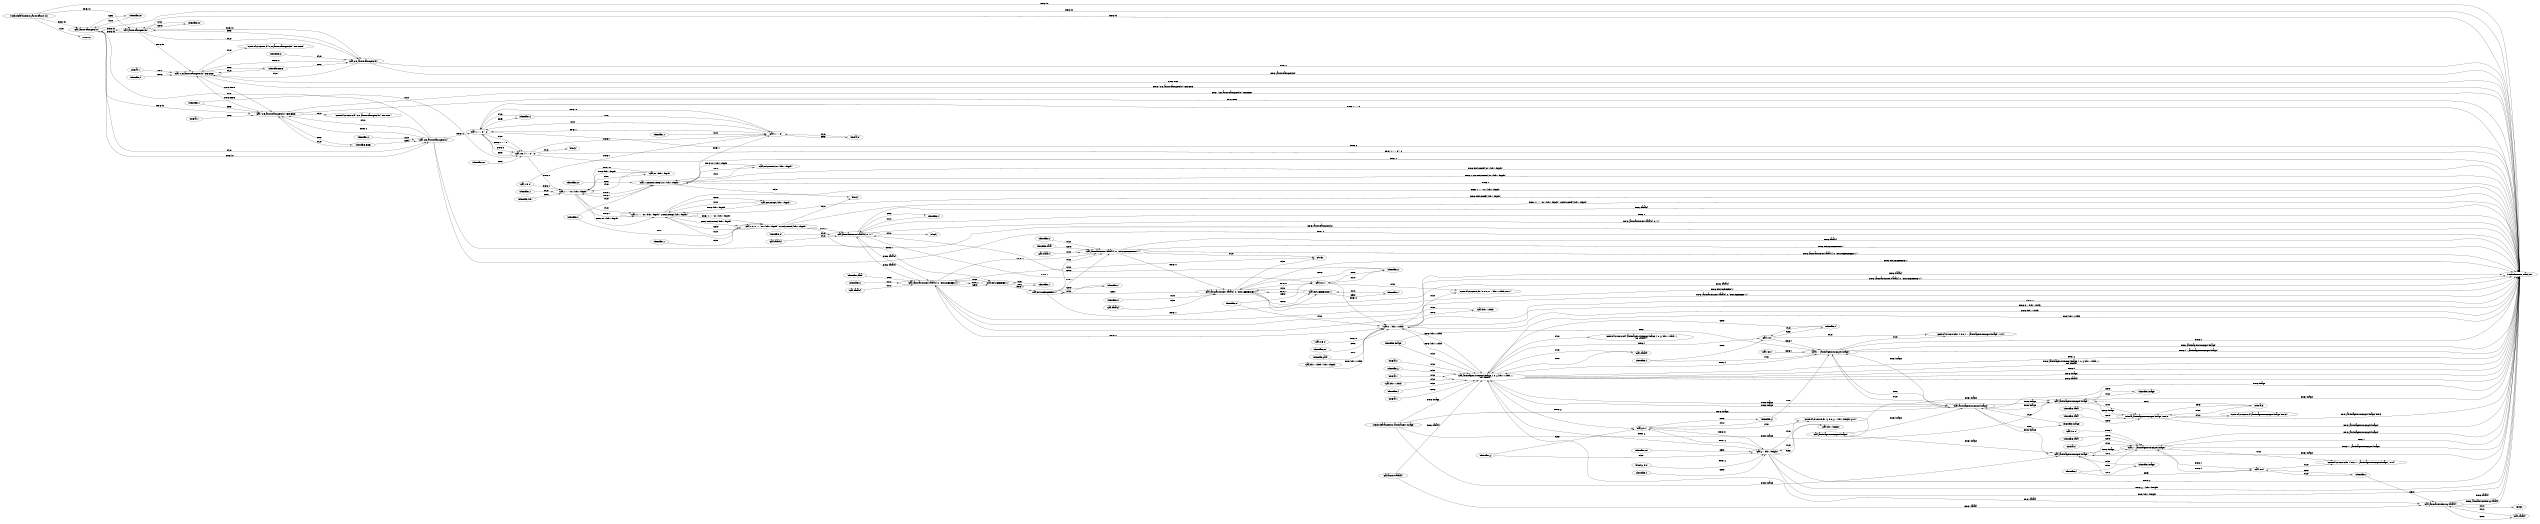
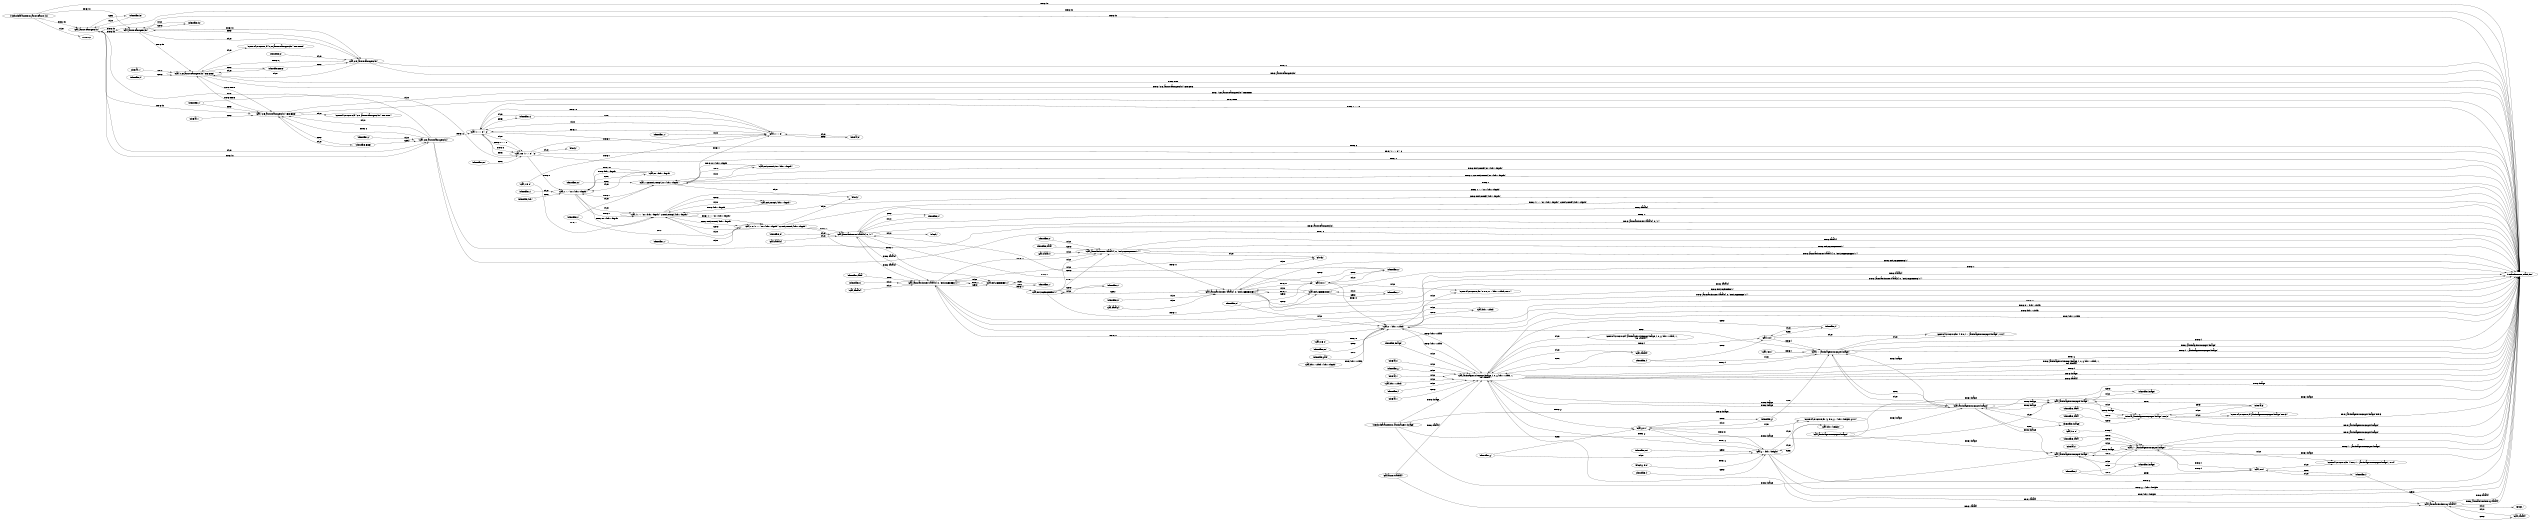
(546, 187) -> (579, 233)
(621, 193) -> none
none -> (1917, 268)
